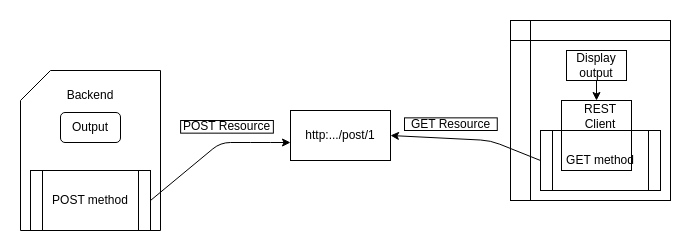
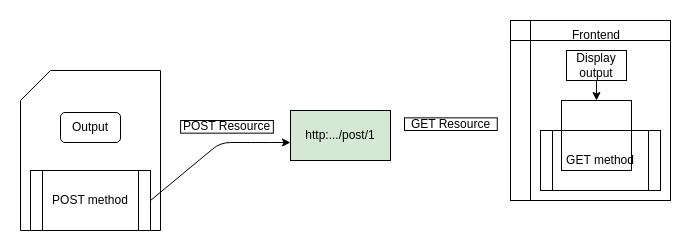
none -> (597, 36)
(91, 96) -> none
(601, 117) -> none
(341, 136) -> (341, 136)
(465, 139) -> none
